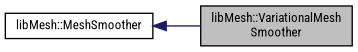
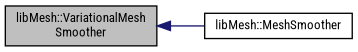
(183, 26) -> (187, 26)
